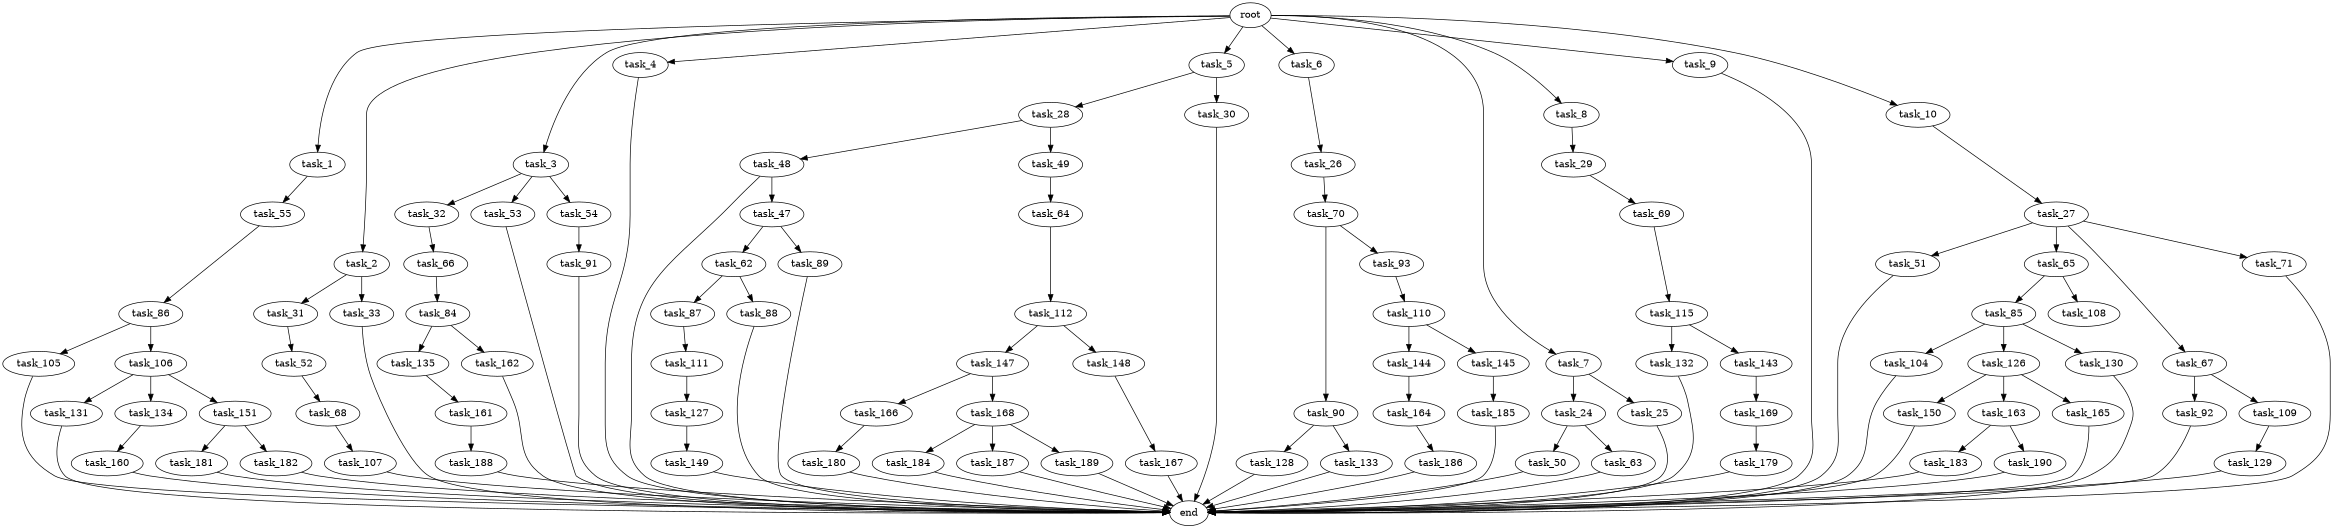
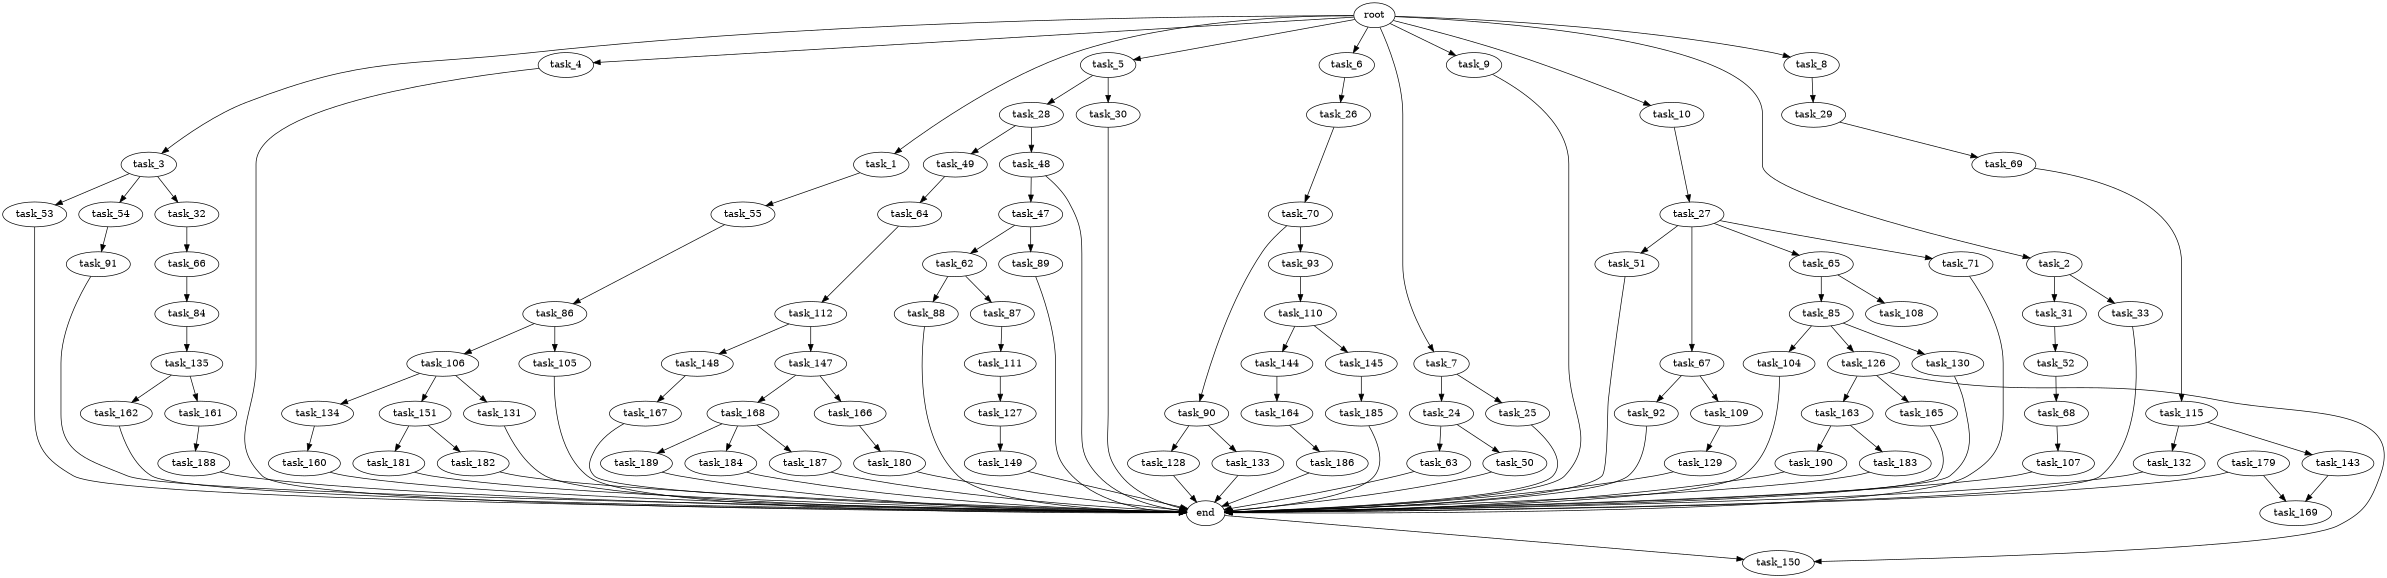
(465, 337) -> (154, 387)
(1756, 435) -> (2272, 486)
(1578, 505) -> (1481, 537)
